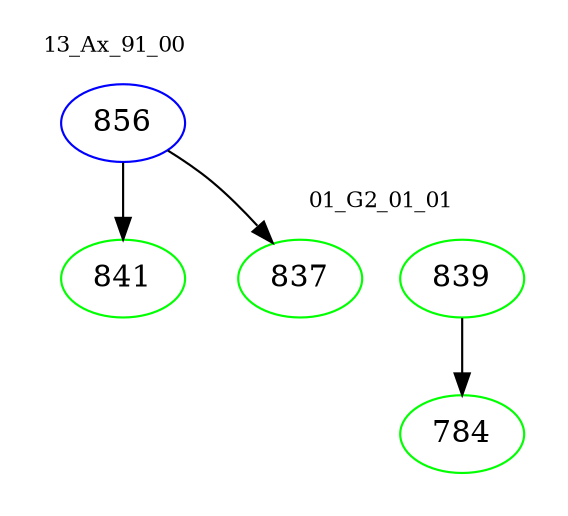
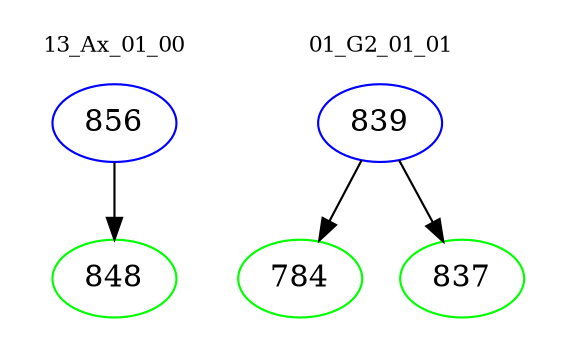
(114, 46) -> (114, 46)
(235, 203) -> (416, 191)
(123, 279) -> (114, 279)
(462, 279) -> (380, 123)
